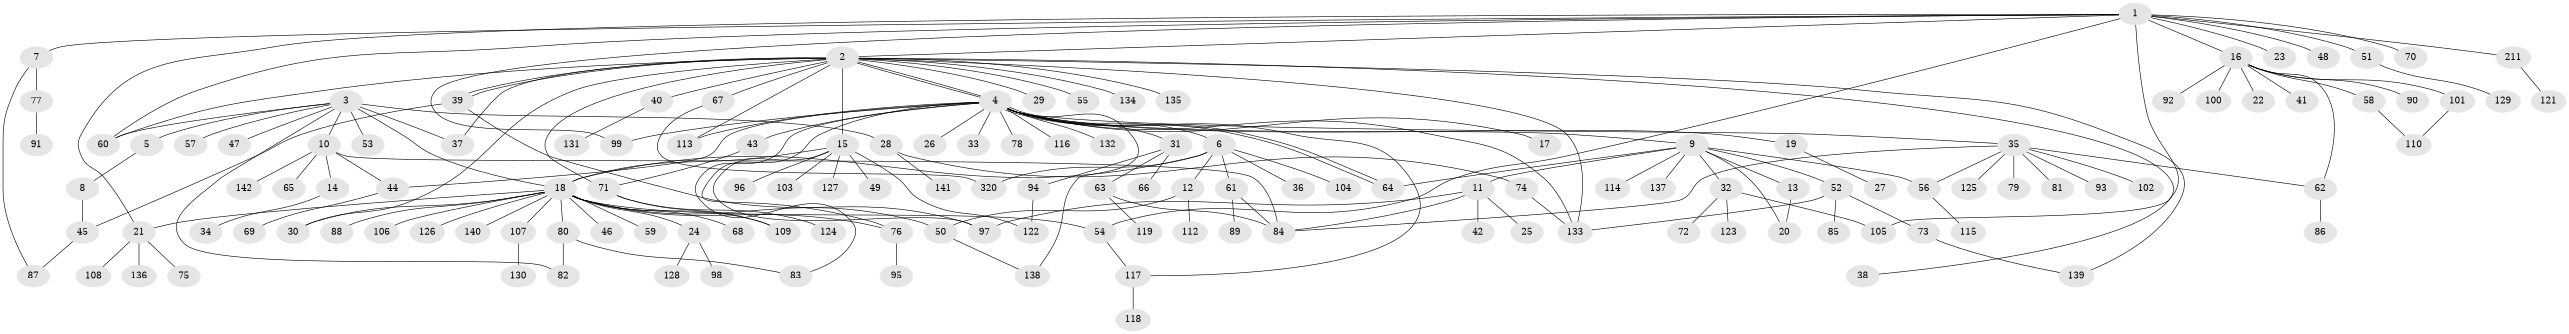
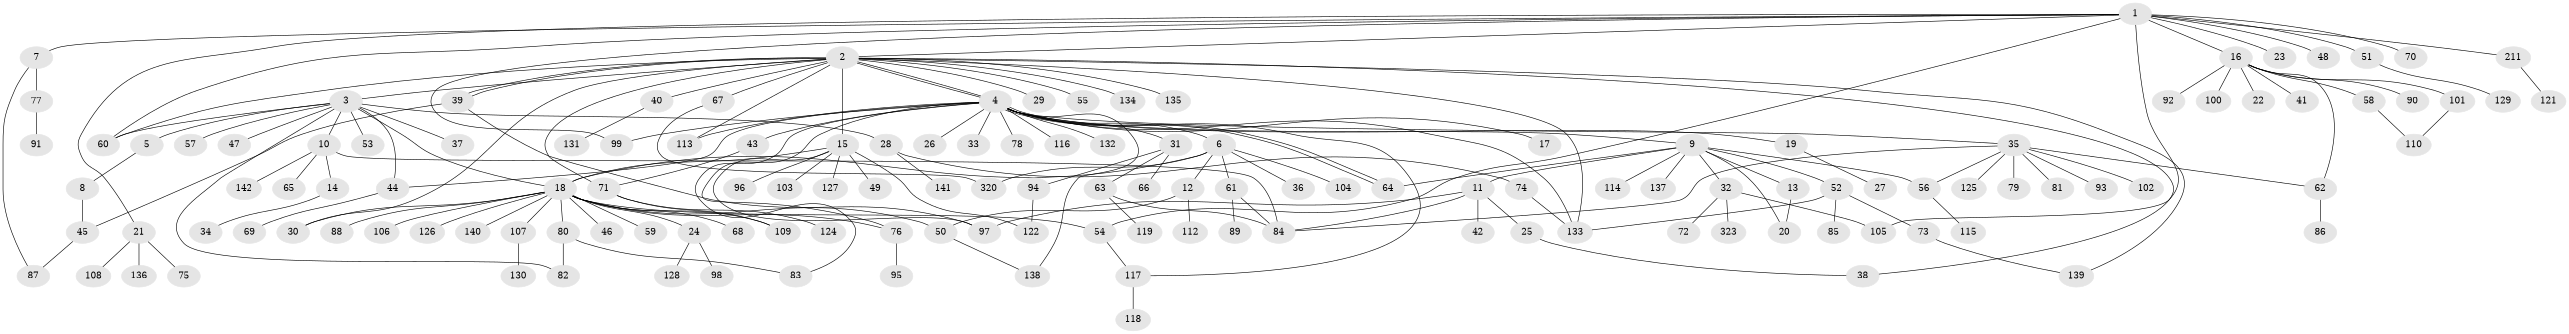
(634, 66) -> (594, 77)
(358, 167) -> (390, 136)
(358, 204) -> none
(1729, 232) -> (1729, 232)
none -> (1692, 267)
